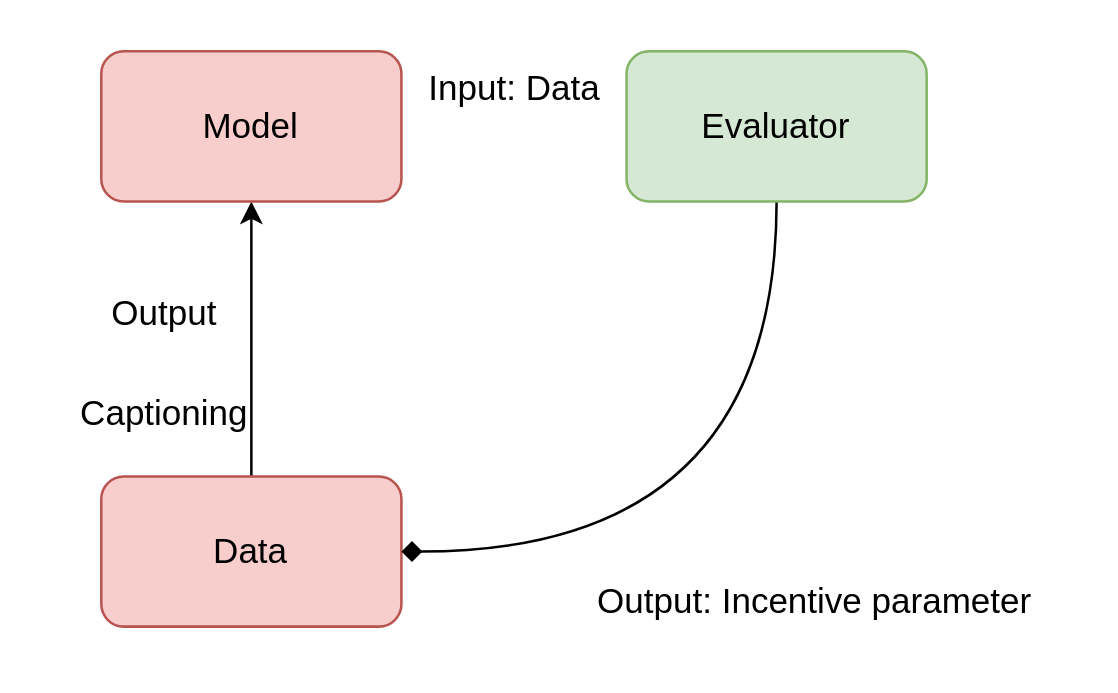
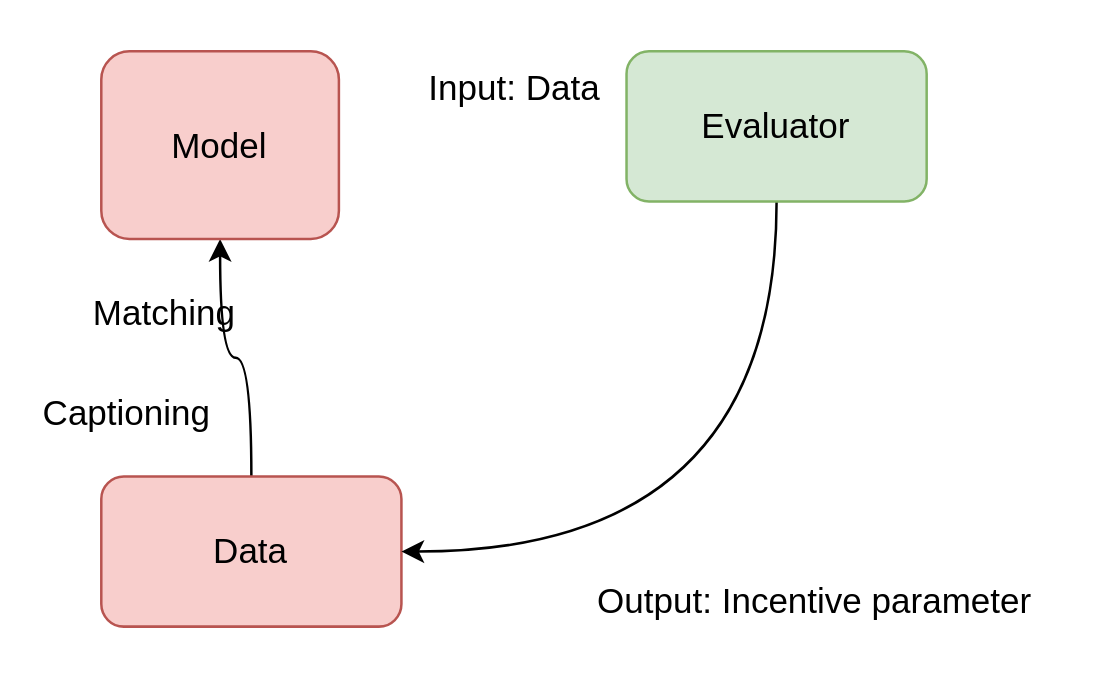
(251, 126) -> (220, 145)
(165, 314) -> (165, 314)
(164, 414) -> (126, 414)
(422, 551) -> (420, 551)
